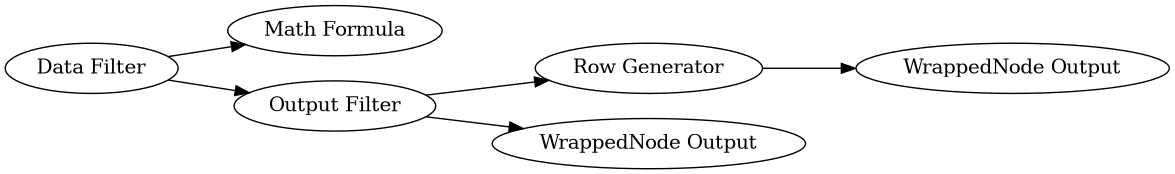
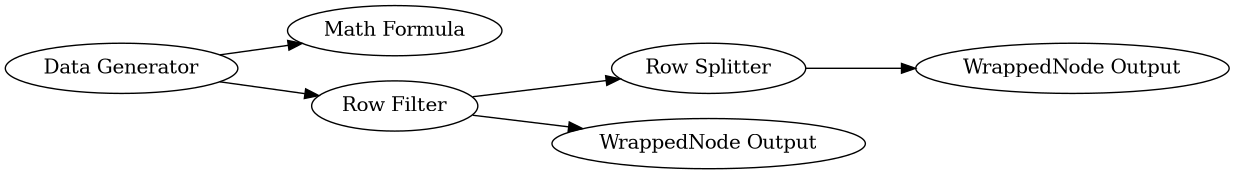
(92, 68) -> (122, 68)
(649, 68) -> (709, 68)
(335, 106) -> (395, 106)
